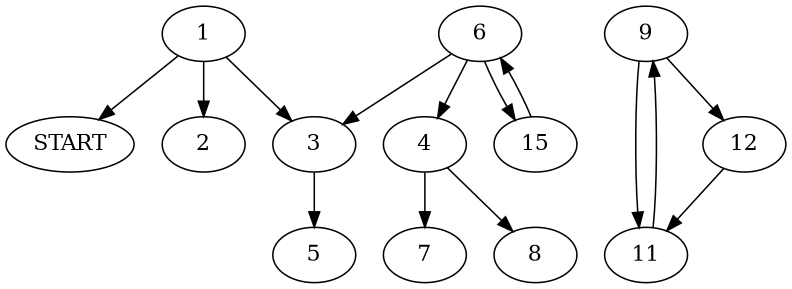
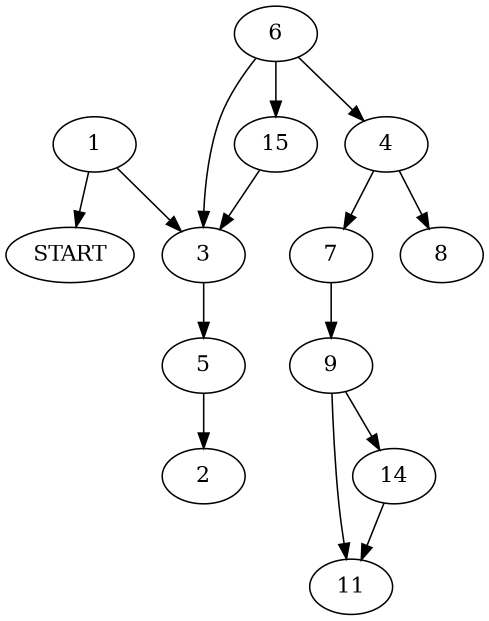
(204, 82) -> (204, 413)
(521, 94) -> (244, 193)
(744, 144) -> (394, 476)
(656, 152) -> (331, 303)
